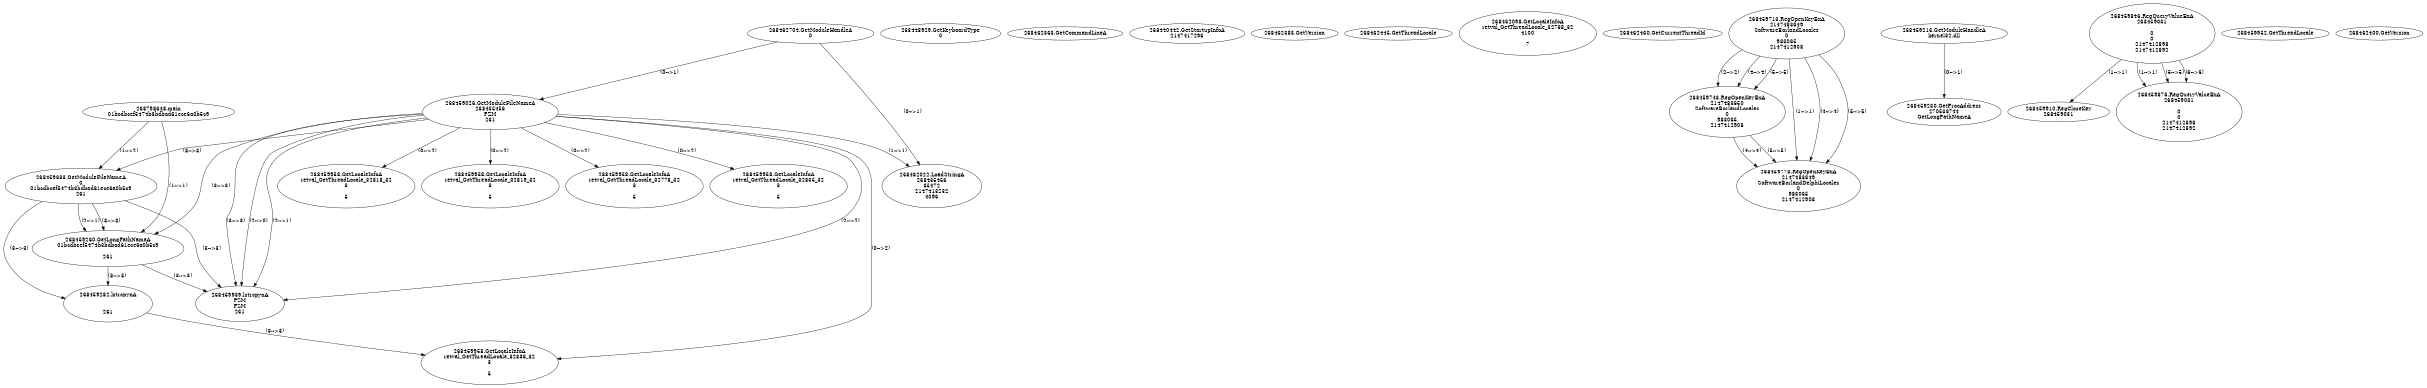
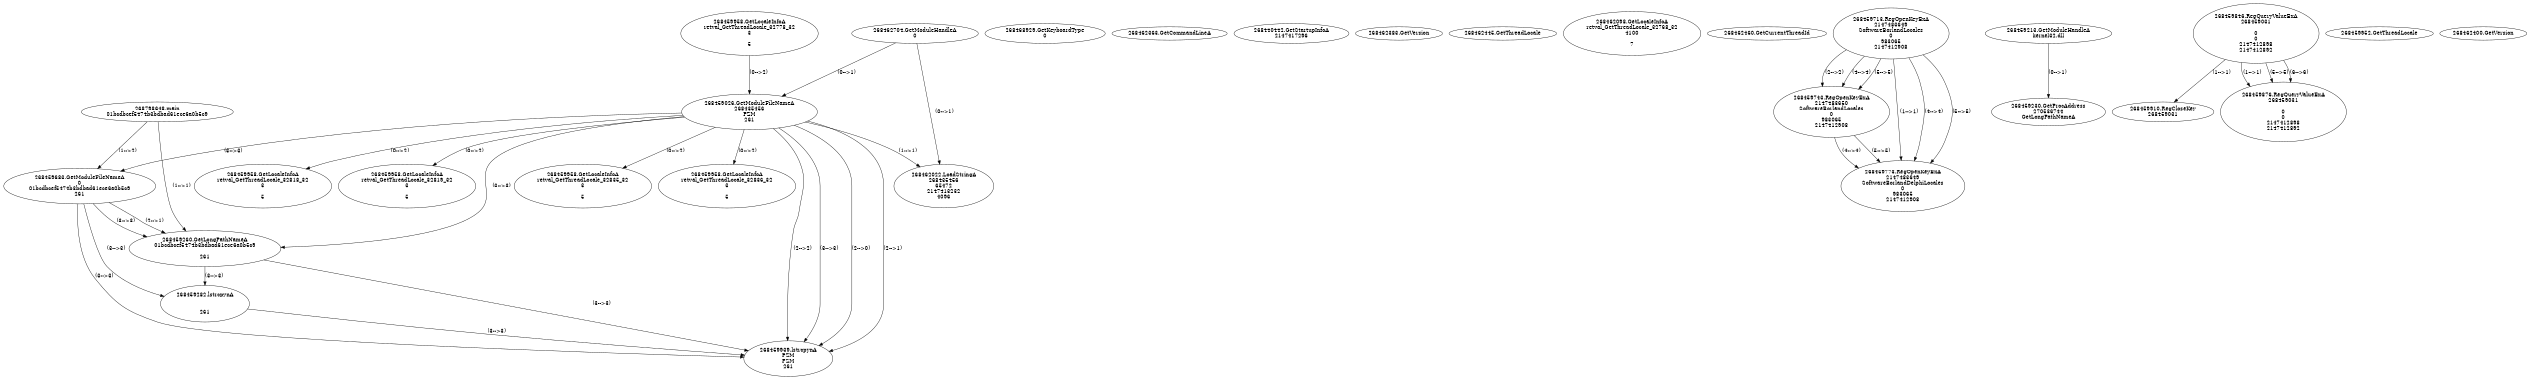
(941, 33) -> (1045, 33)
(558, 147) -> (750, 73)
(284, 336) -> (494, 335)
